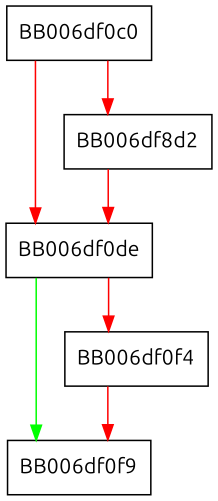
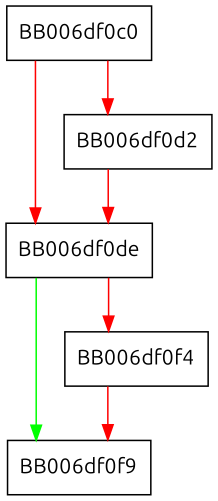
(138, 142) -> (138, 142)
